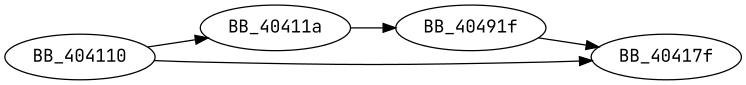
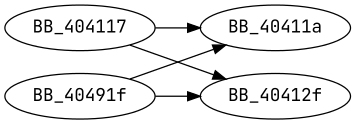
(367, 28) -> (166, 66)
(80, 57) -> (80, 28)
(666, 57) -> (275, 96)
